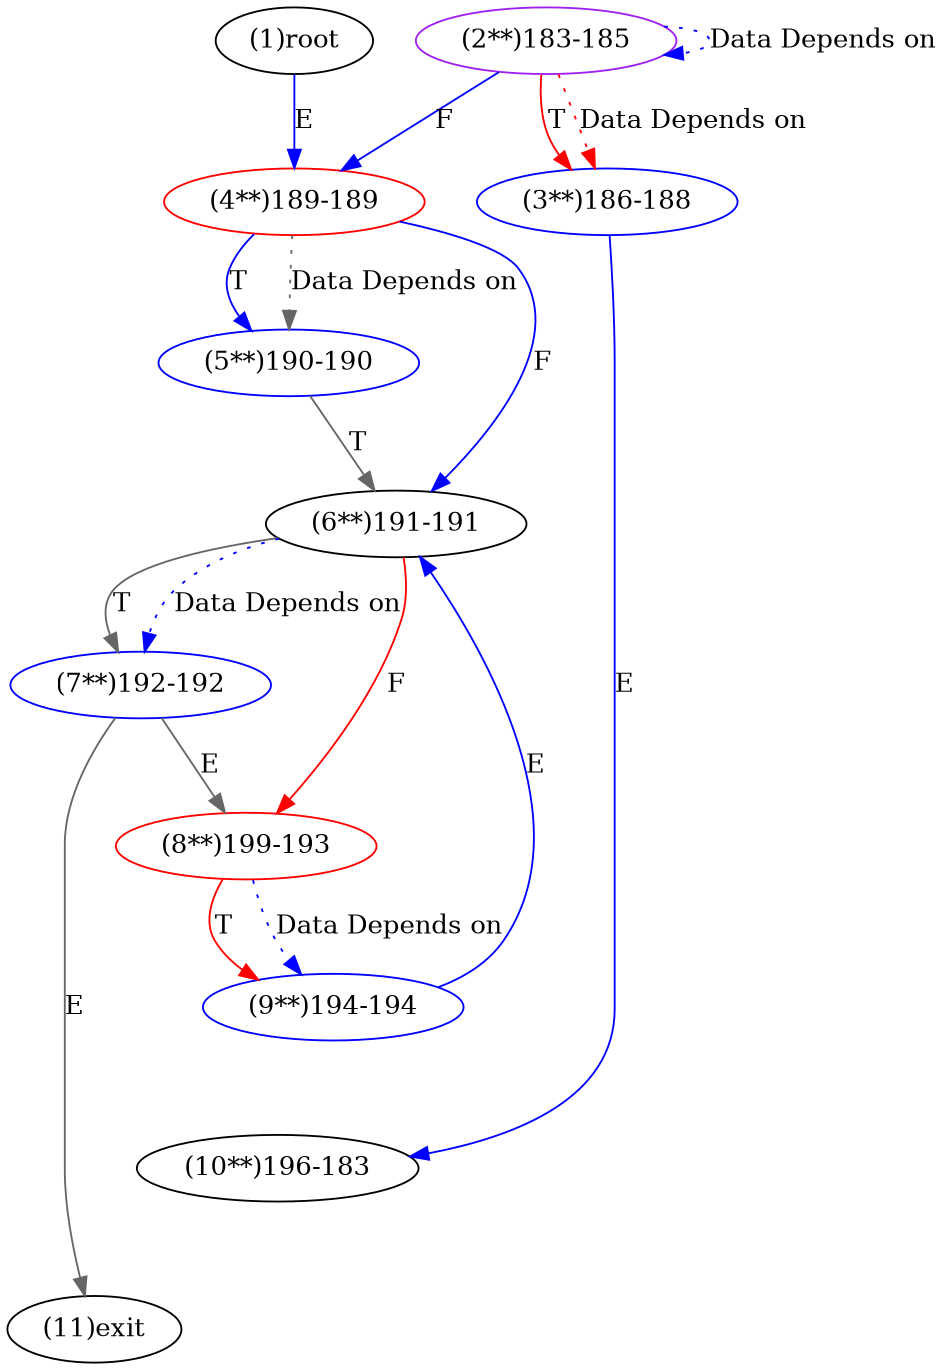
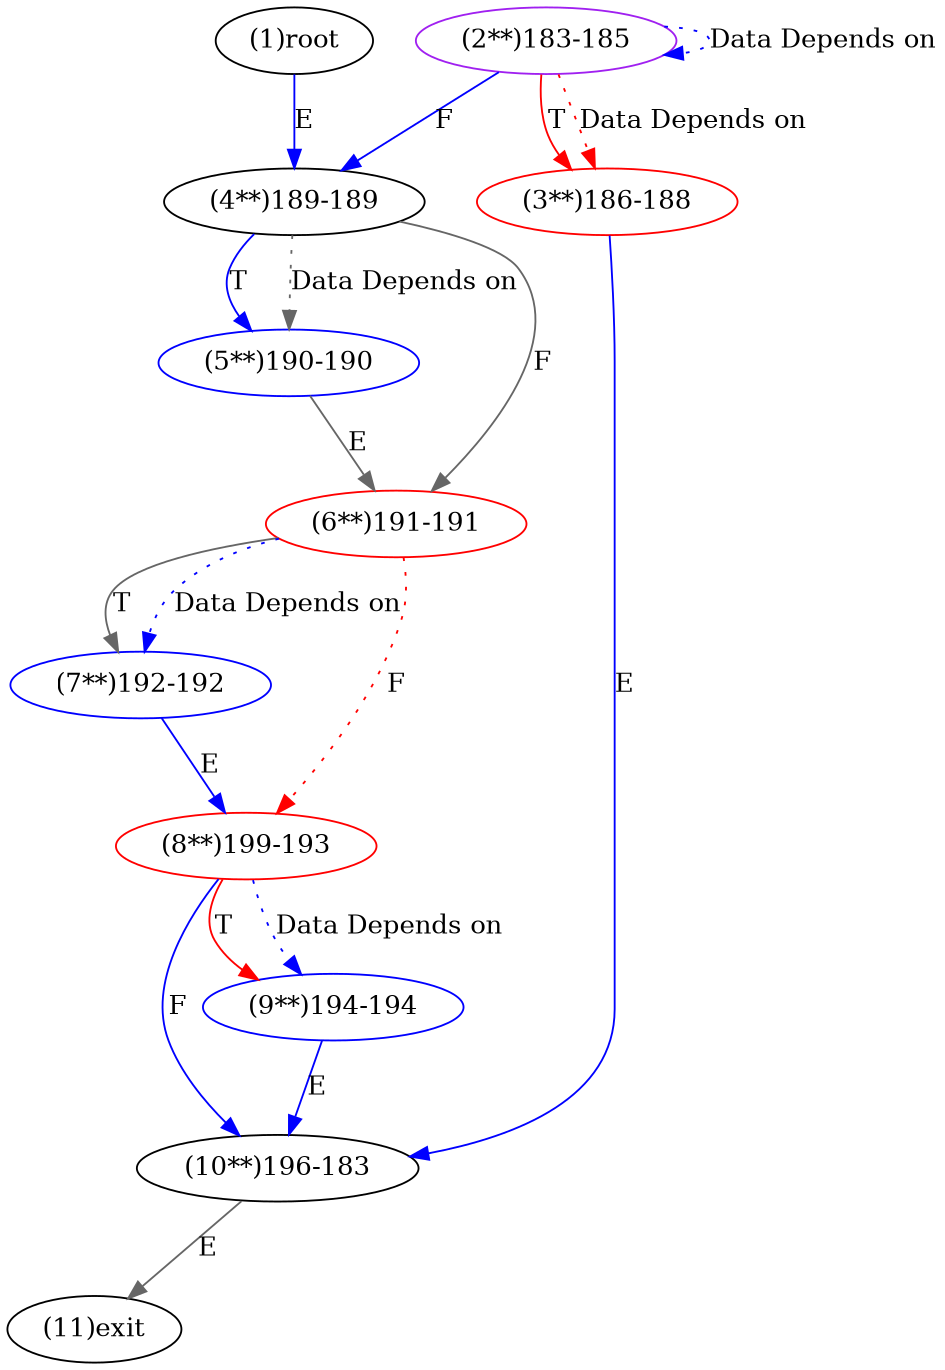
(294, 202) -> (294, 202)
(607, 202) -> (607, 202)
(535, 321) -> (535, 321)
(358, 443) -> (358, 443)
(396, 524) -> (396, 524)
(371, 688) -> (371, 688)
(188, 757) -> (188, 757)
(529, 789) -> (309, 1079)
(65, 992) -> (192, 1244)
none -> (163, 1004)
